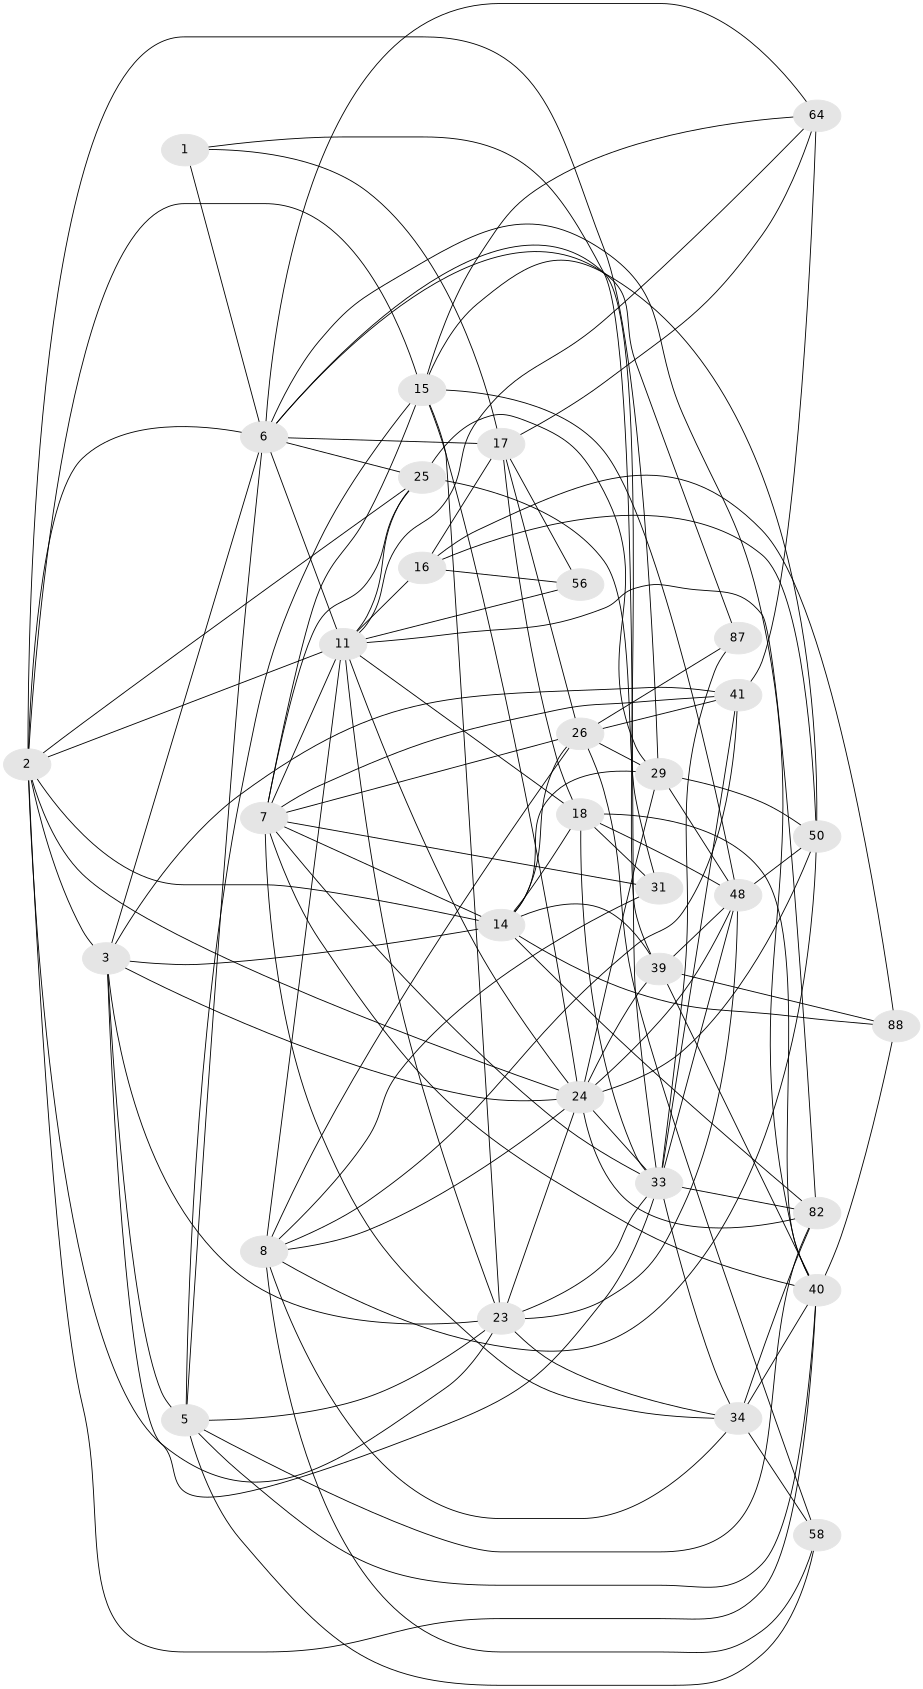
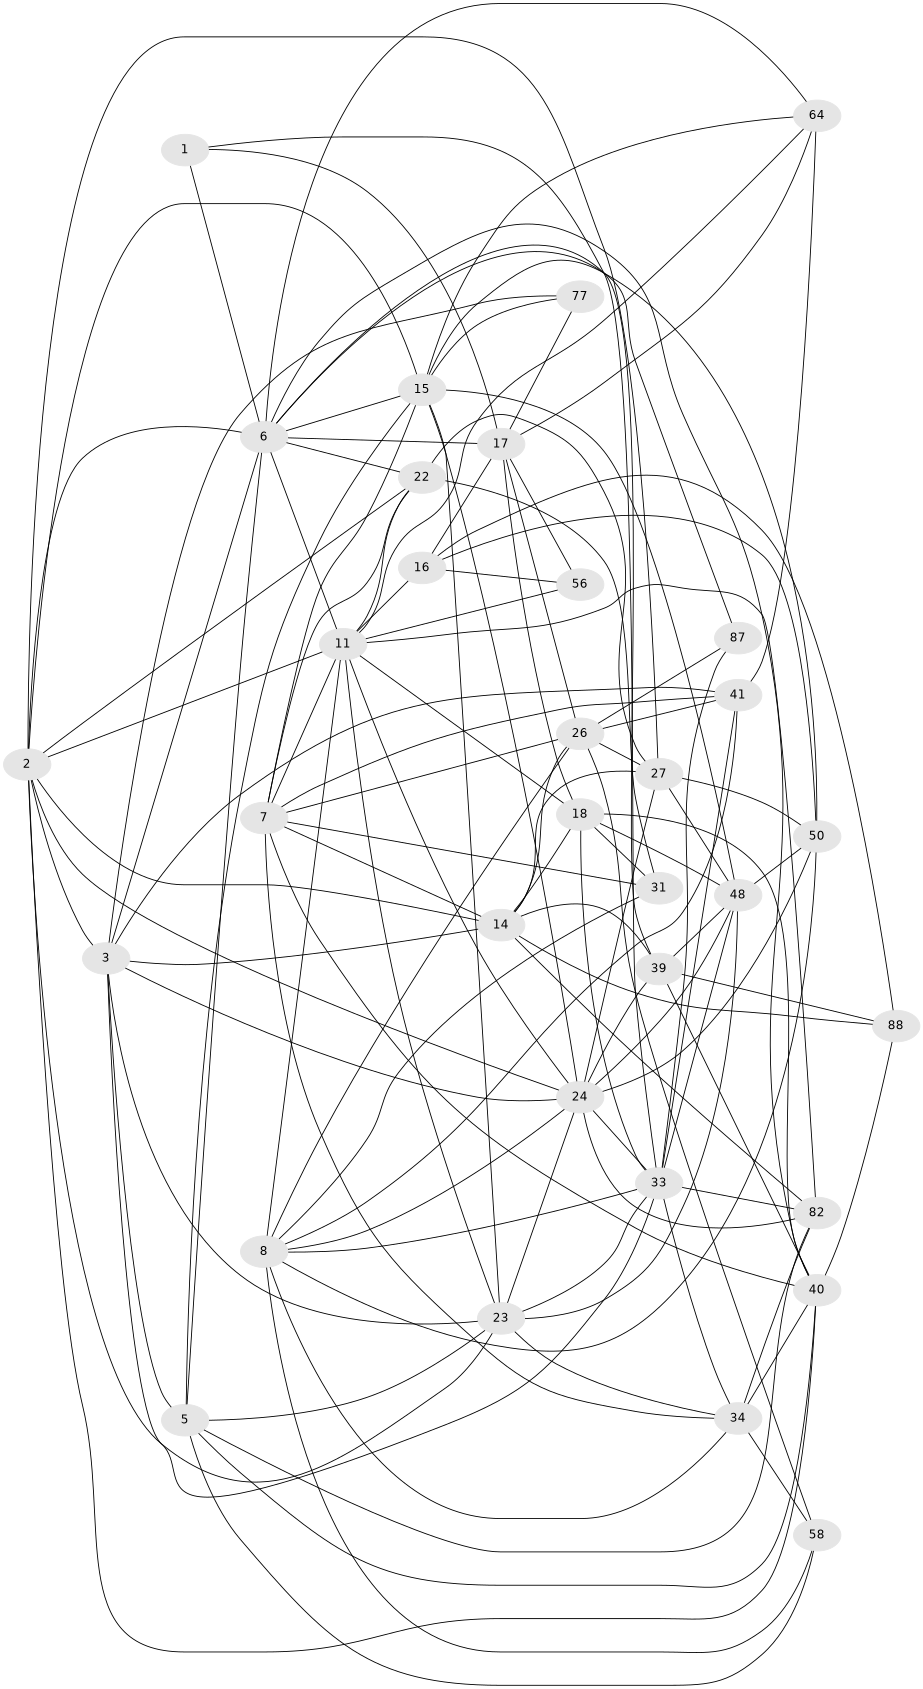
none -> (580, 297)
none -> (343, 413)
(422, 478) -> (422, 478)
(659, 774) -> (659, 774)
(435, 1010) -> (456, 1233)
